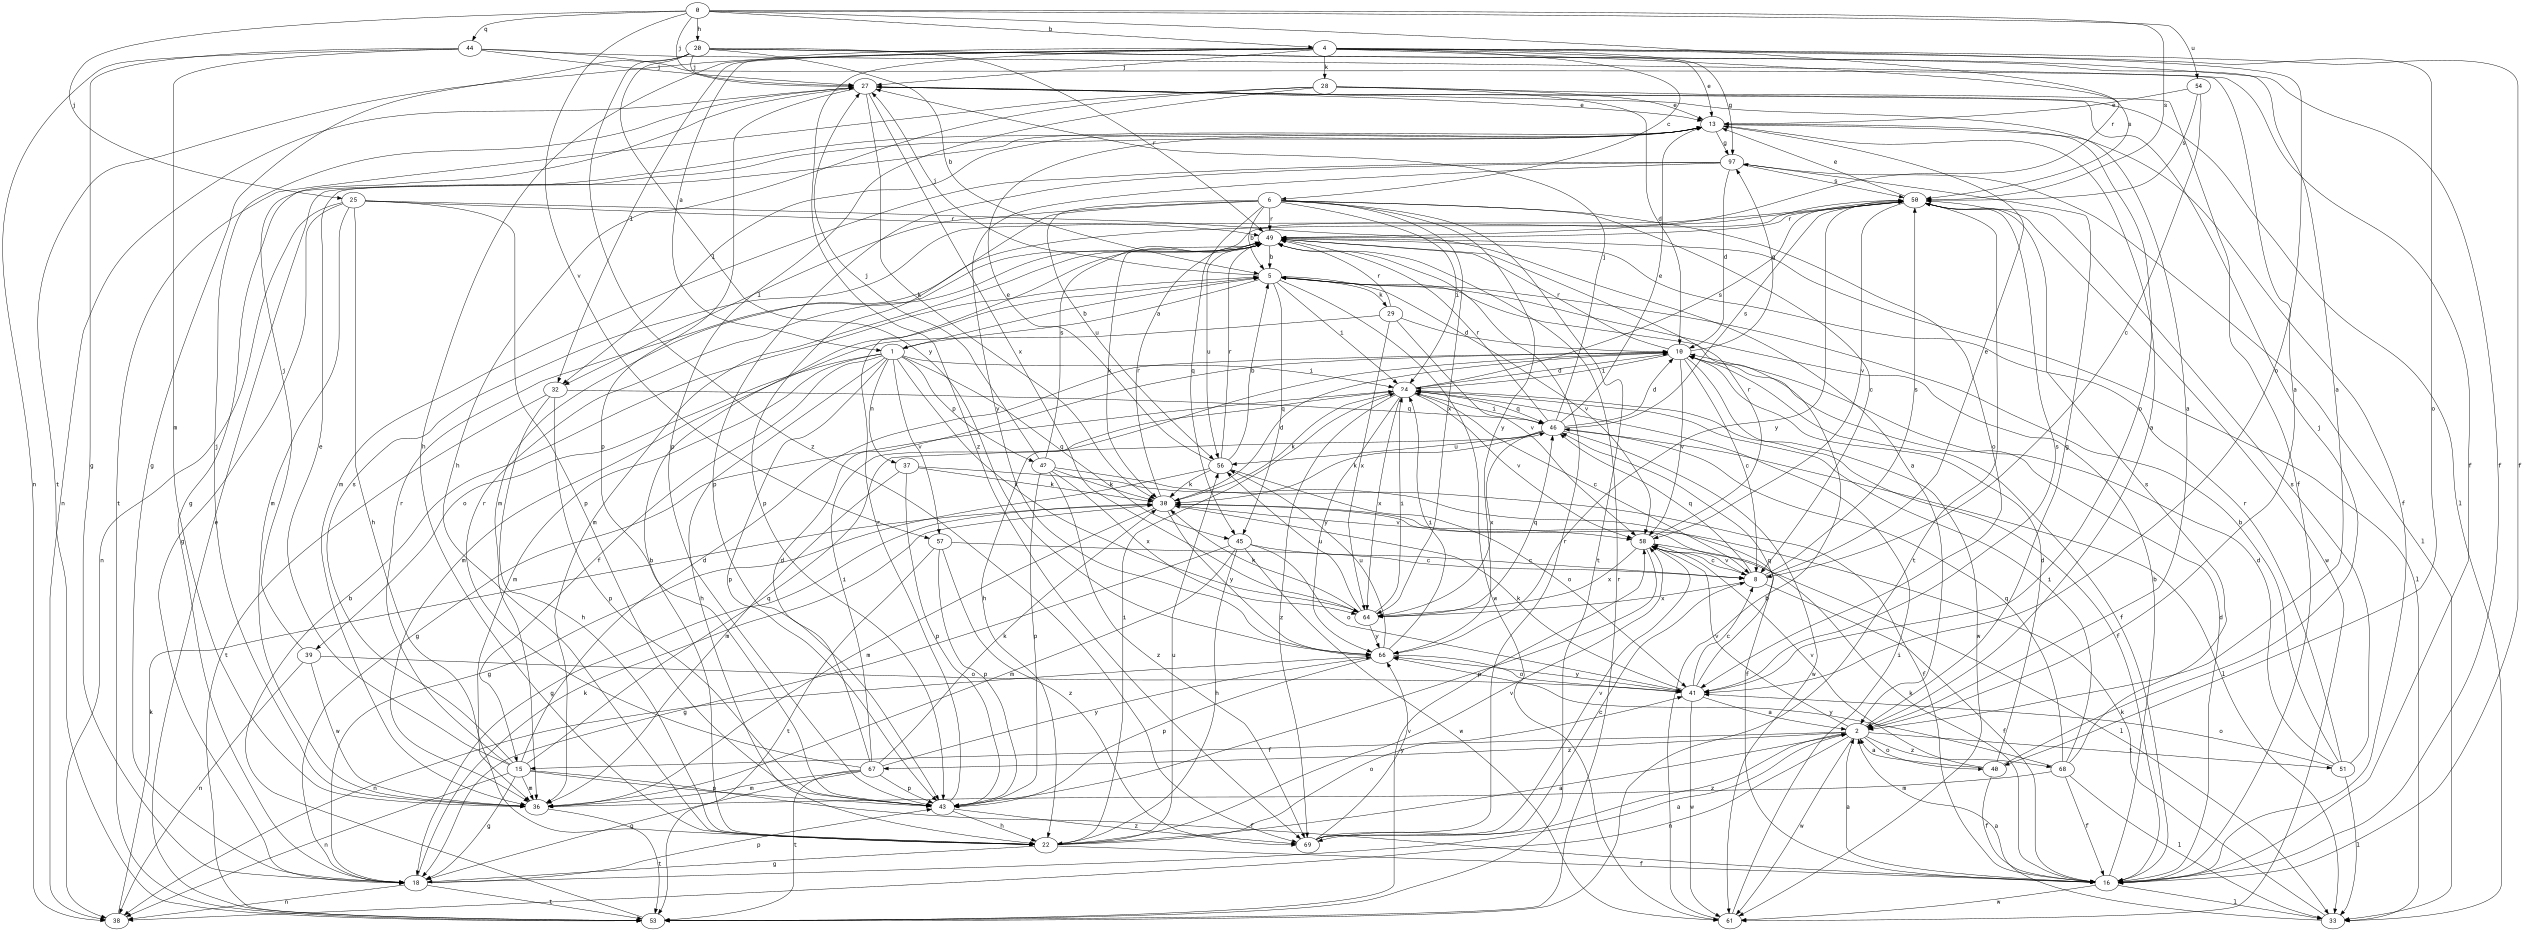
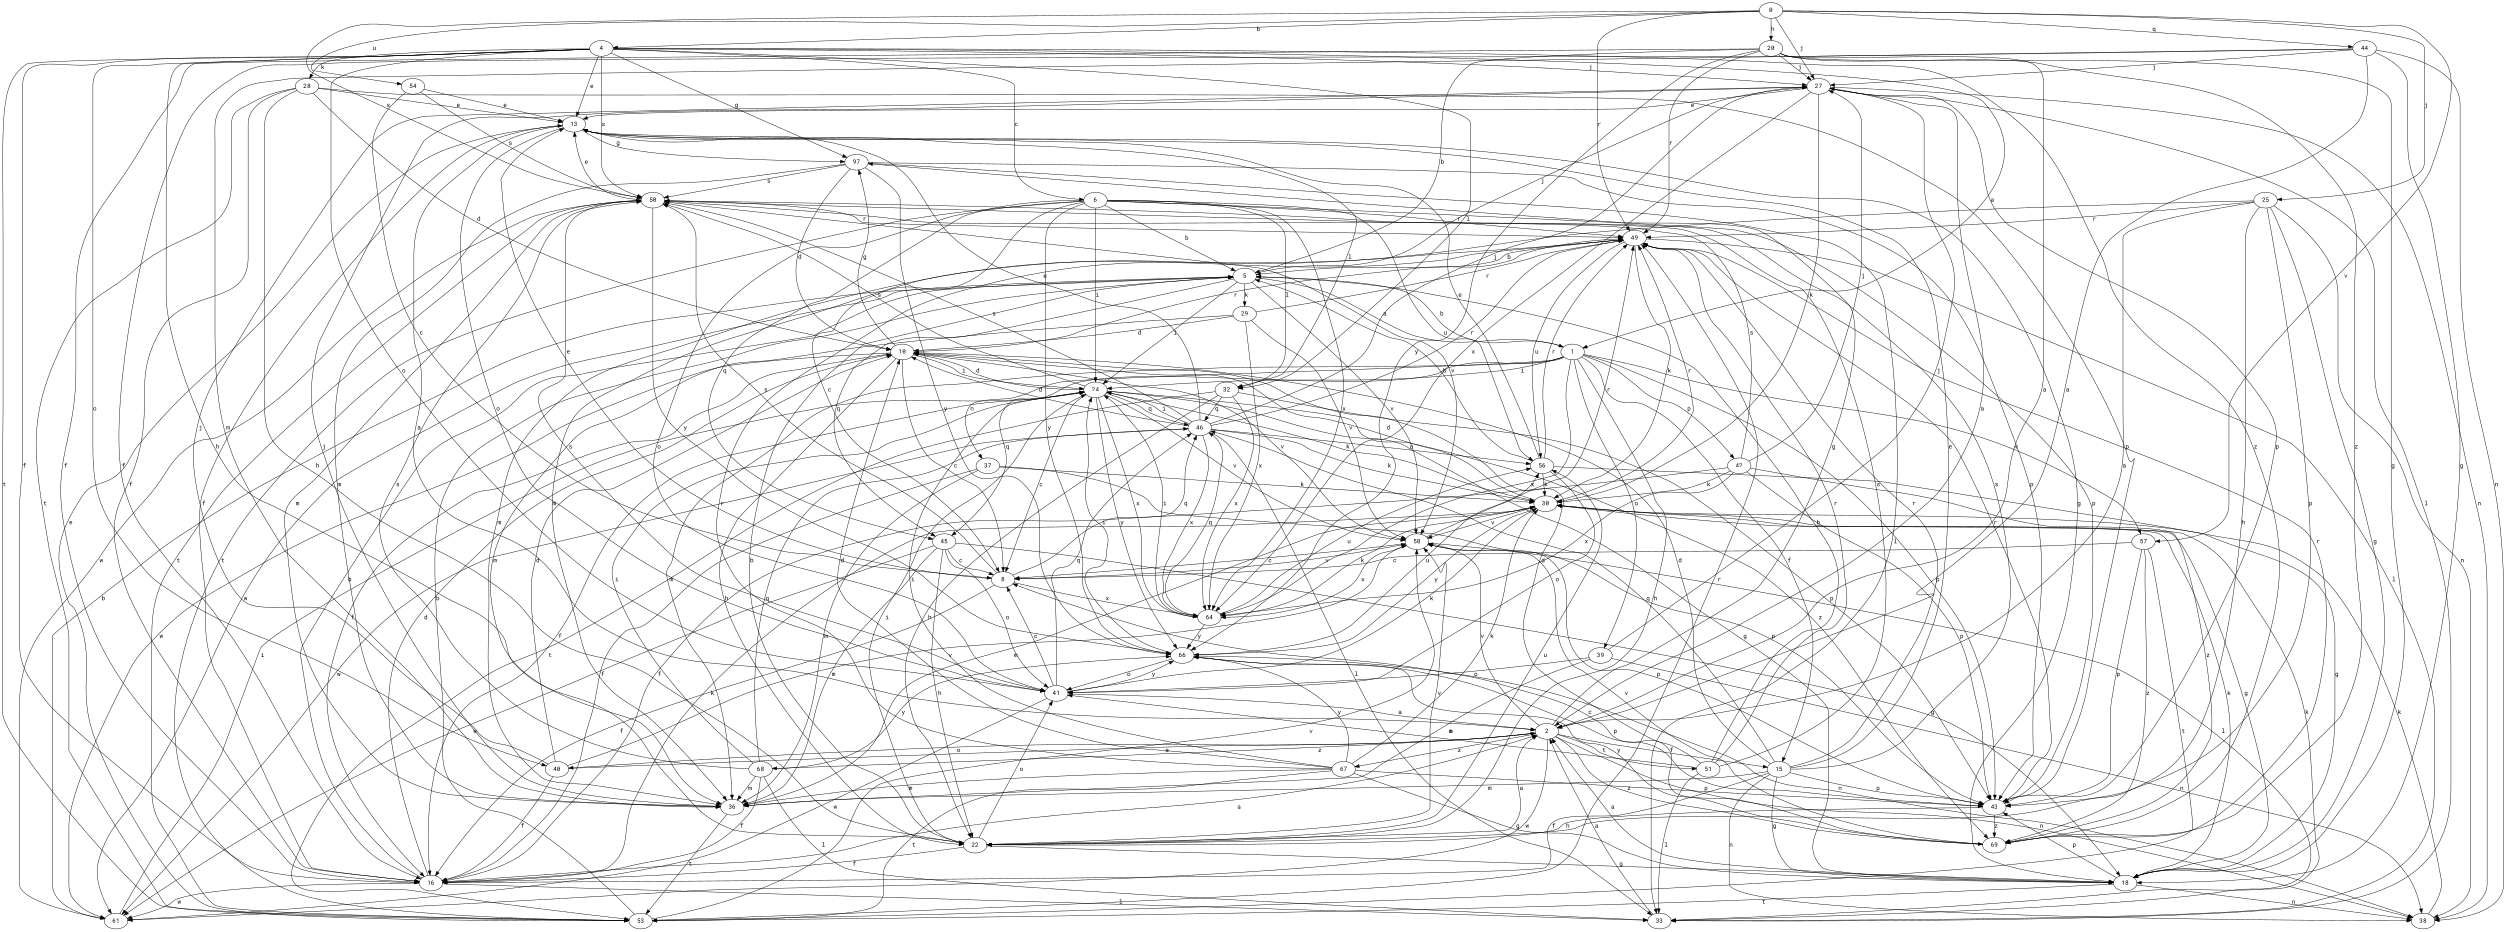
none -> (1232, 500)
(338, 731) -> (1451, 731)
